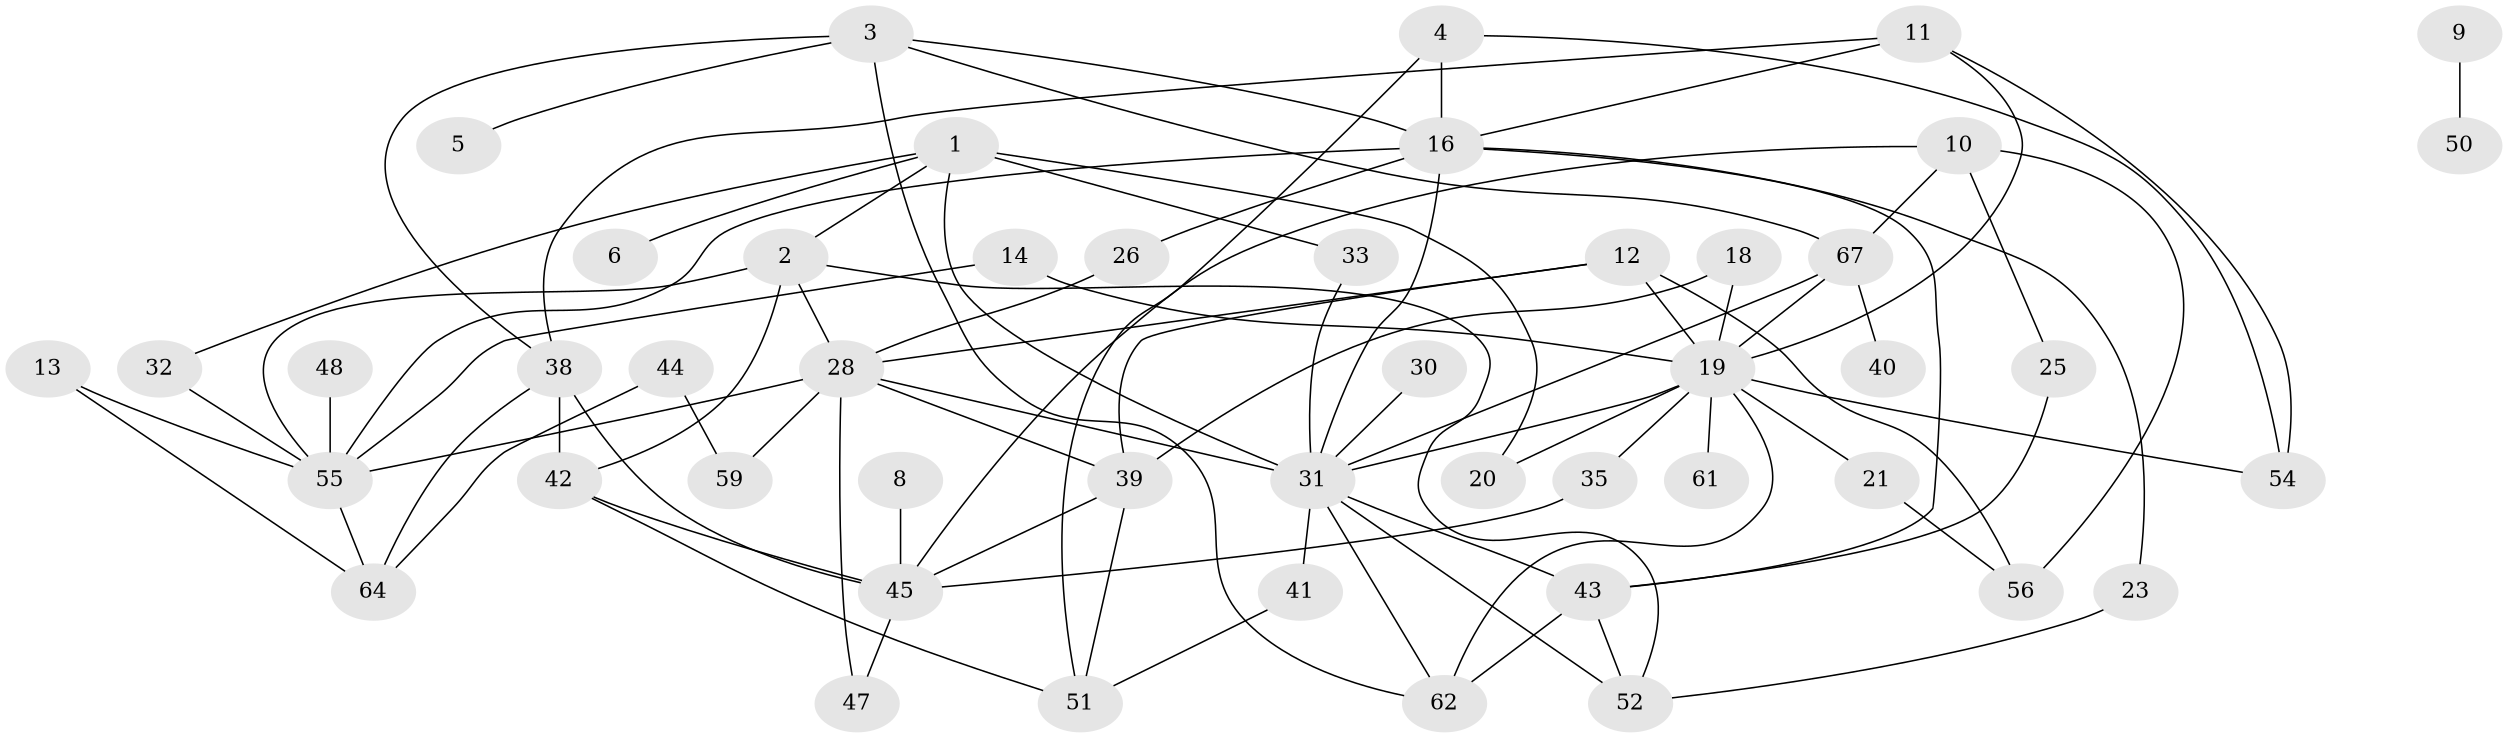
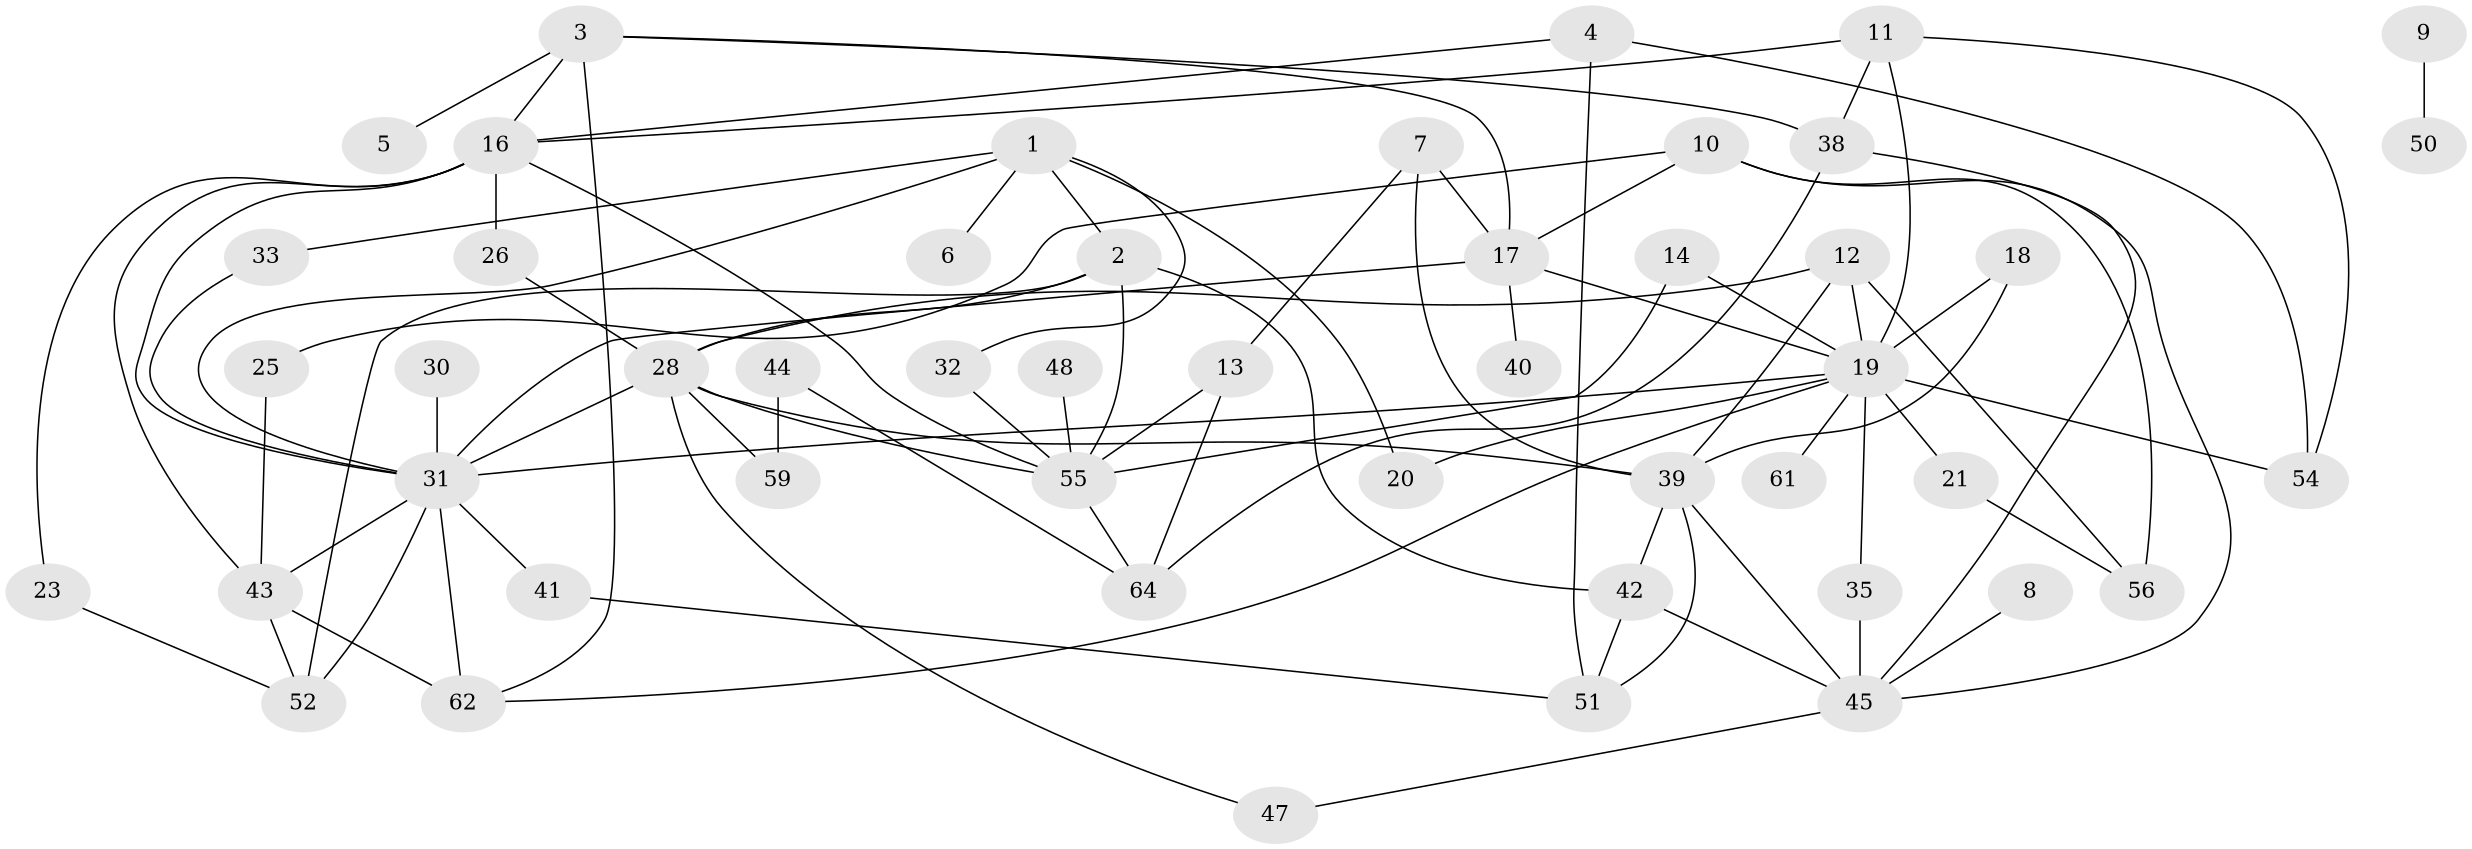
none -> (1421, 146)
(1851, 257) -> (1507, 257)
(560, 414) -> (1652, 536)
